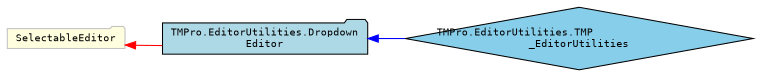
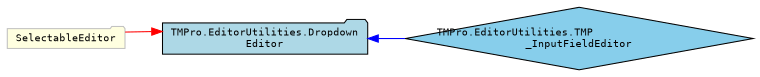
(579, 39) -> (579, 39)
(149, 45) -> (138, 32)
